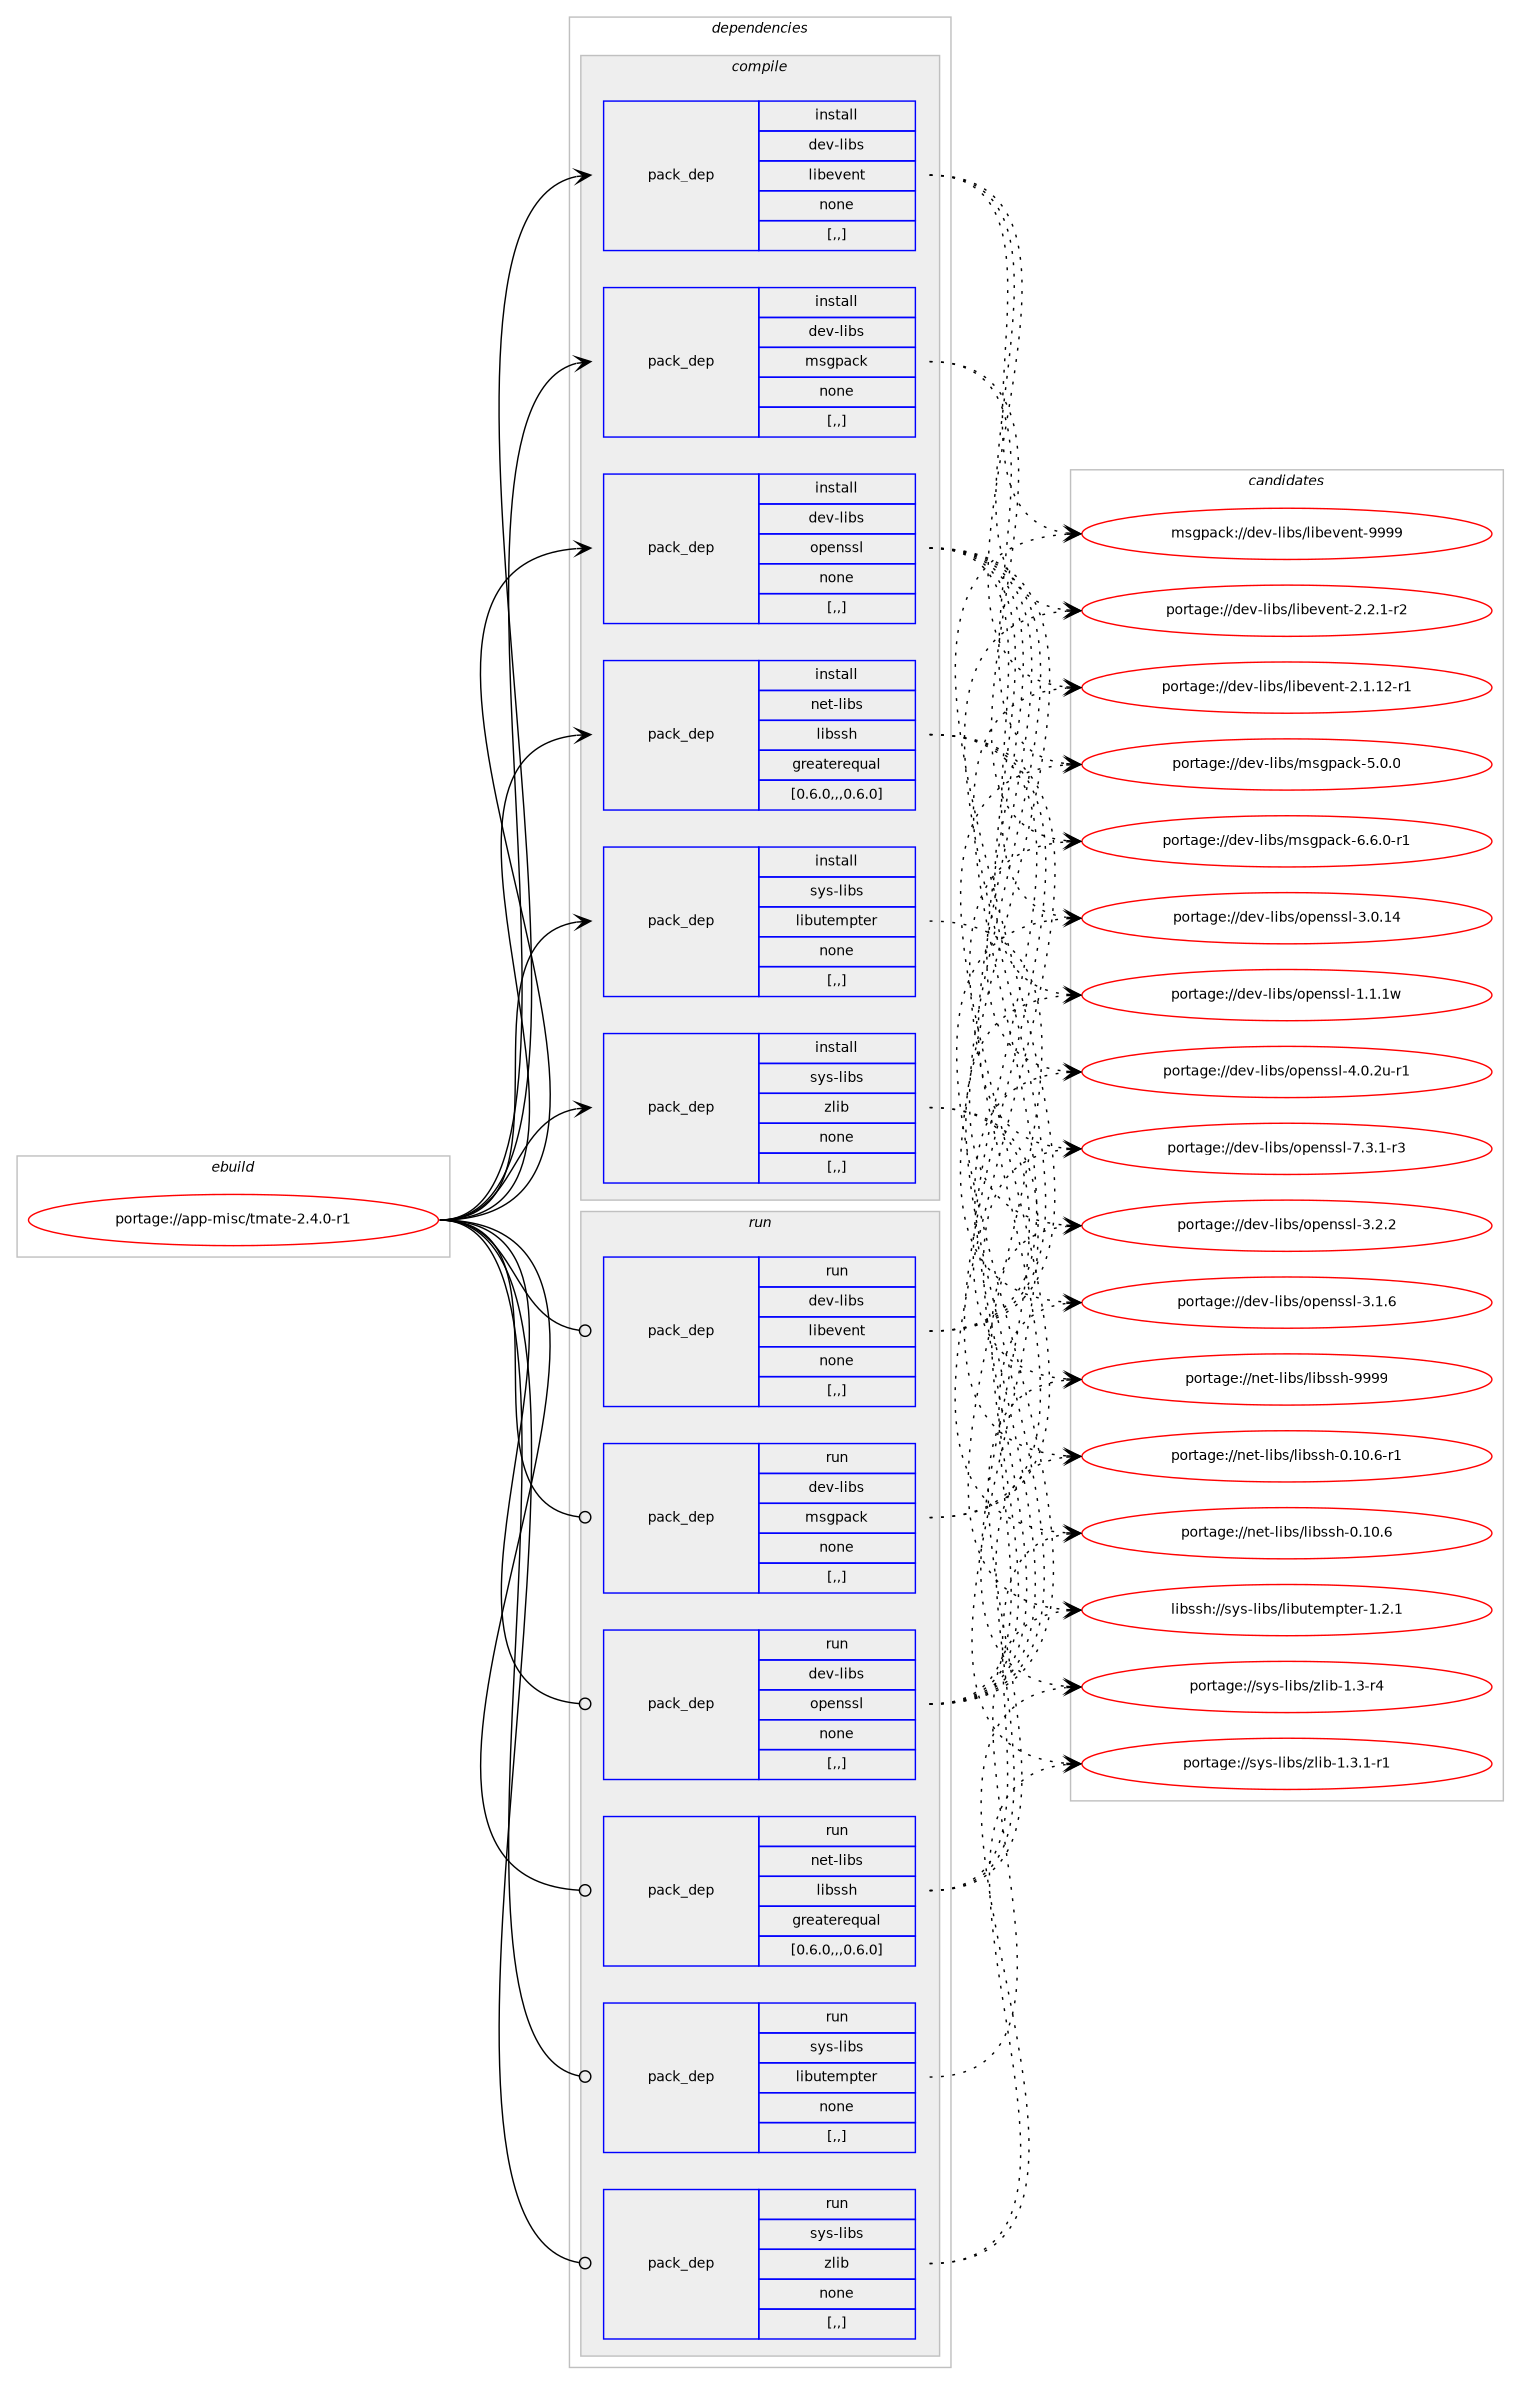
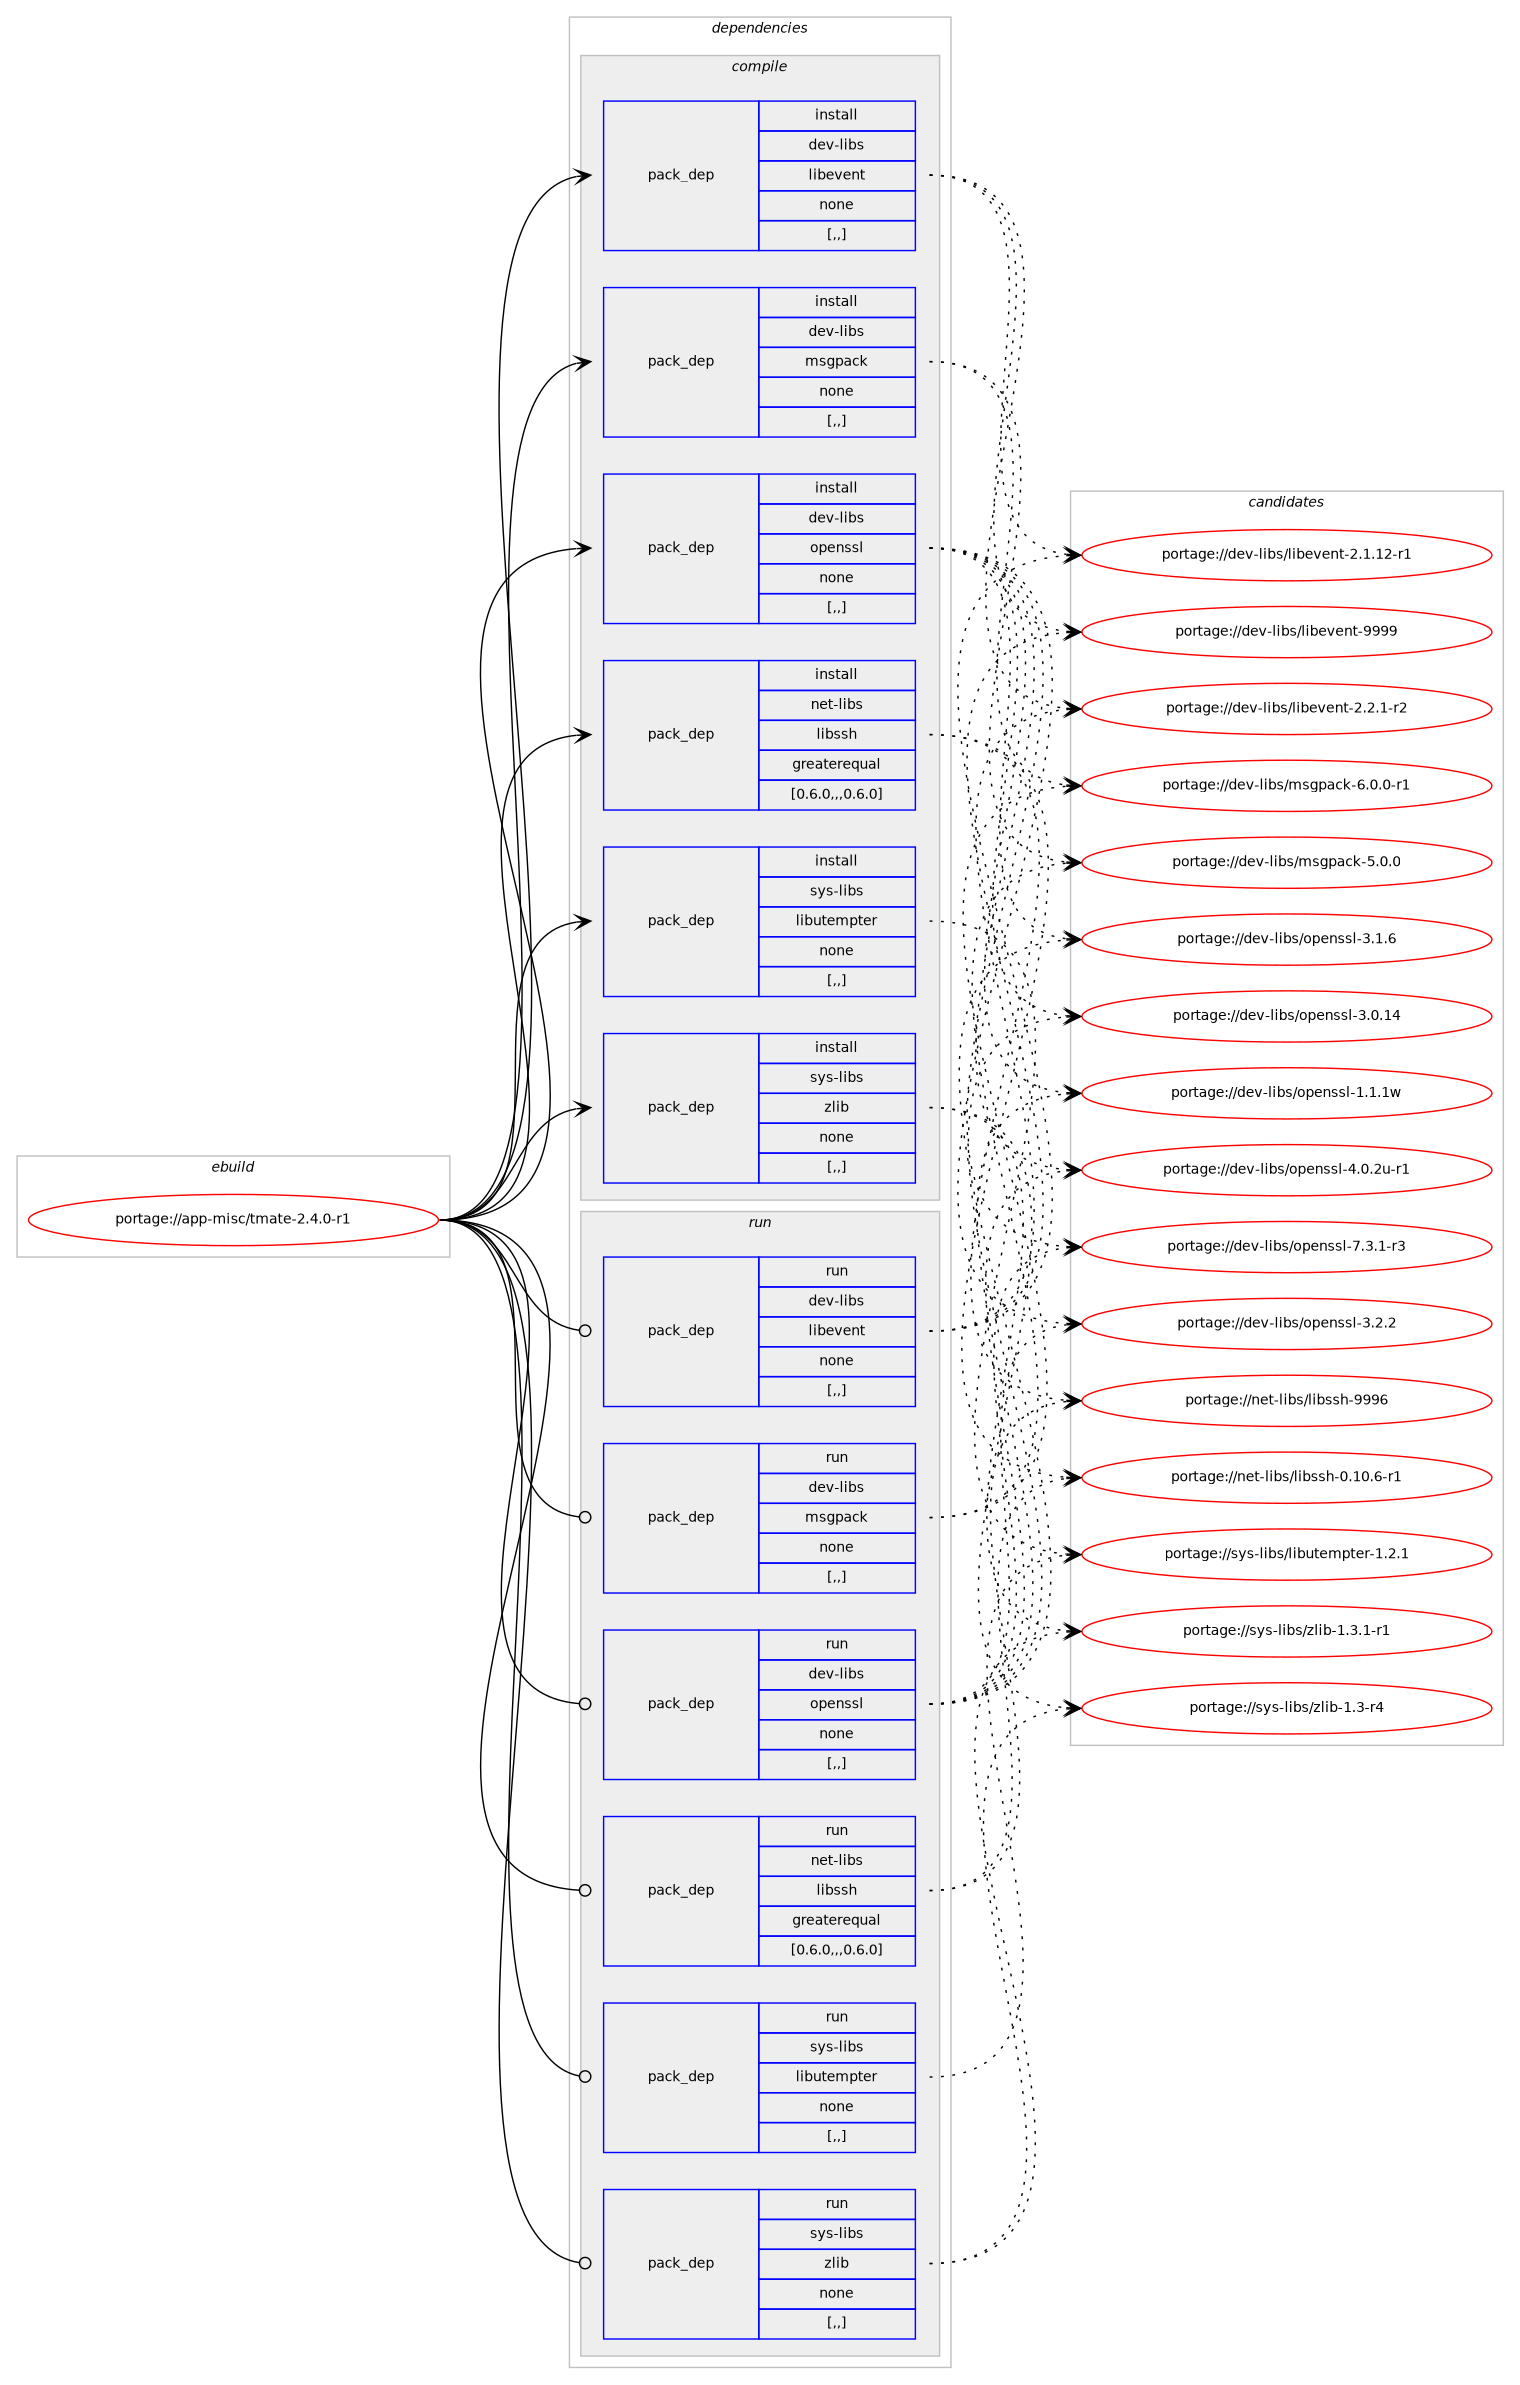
(1287, 534) -> (1287, 632)
(1287, 841) -> (1287, 786)
(1287, 1379) -> (1287, 1401)
(1287, 1533) -> none
(1287, 1610) -> (1287, 1555)
